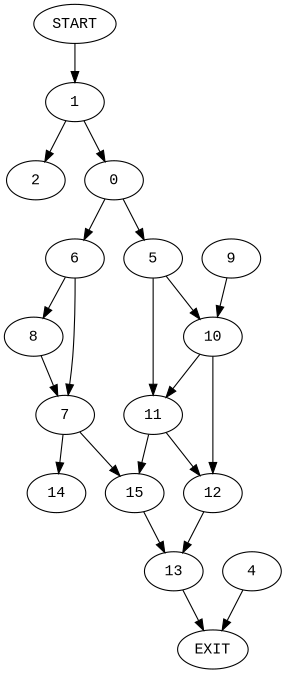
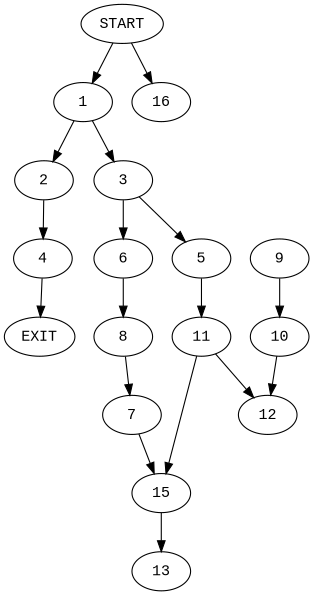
none -> (161, 102)
(114, 180) -> (123, 180)
none -> (44, 214)
(180, 293) -> none
(74, 331) -> none
(186, 372) -> none
(56, 493) -> none
(196, 527) -> none
(191, 605) -> none
